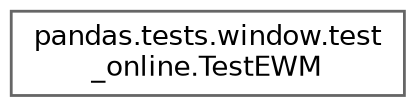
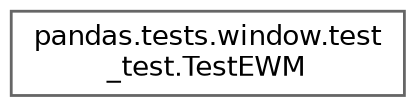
(208, 53) -> (208, 53)
